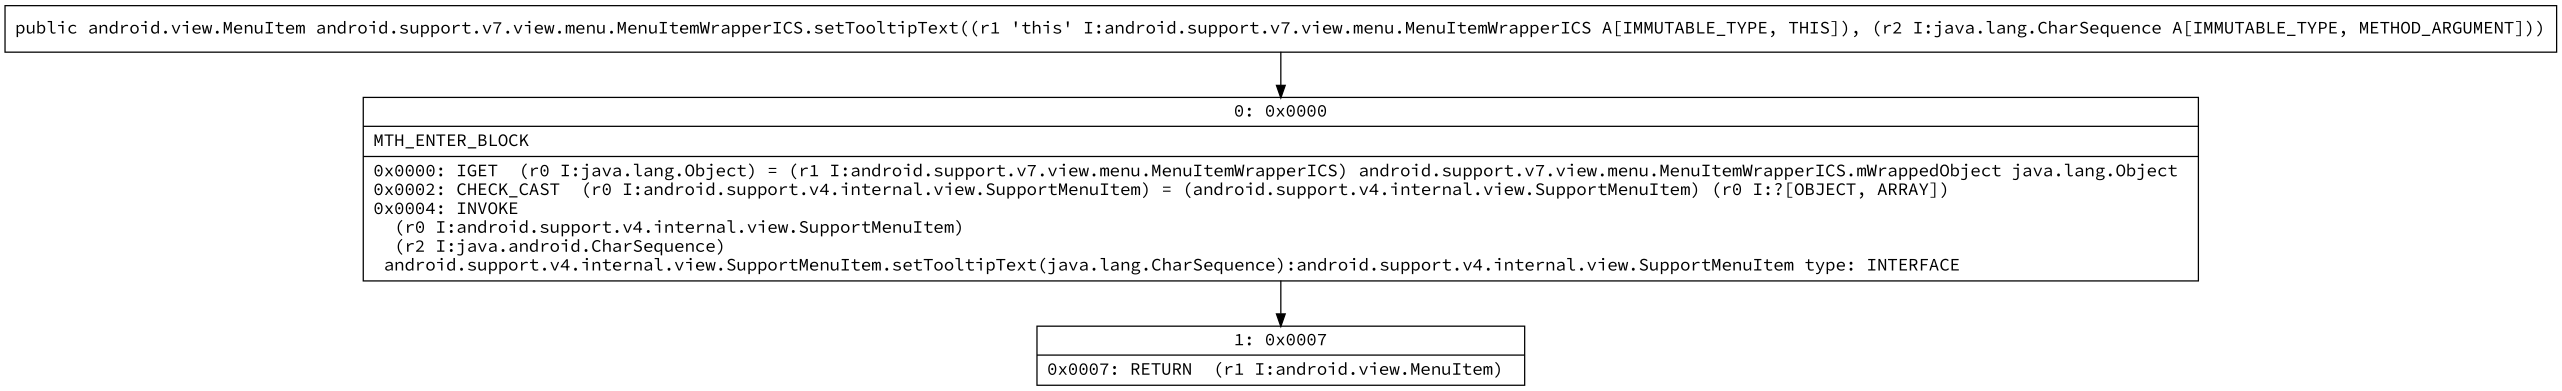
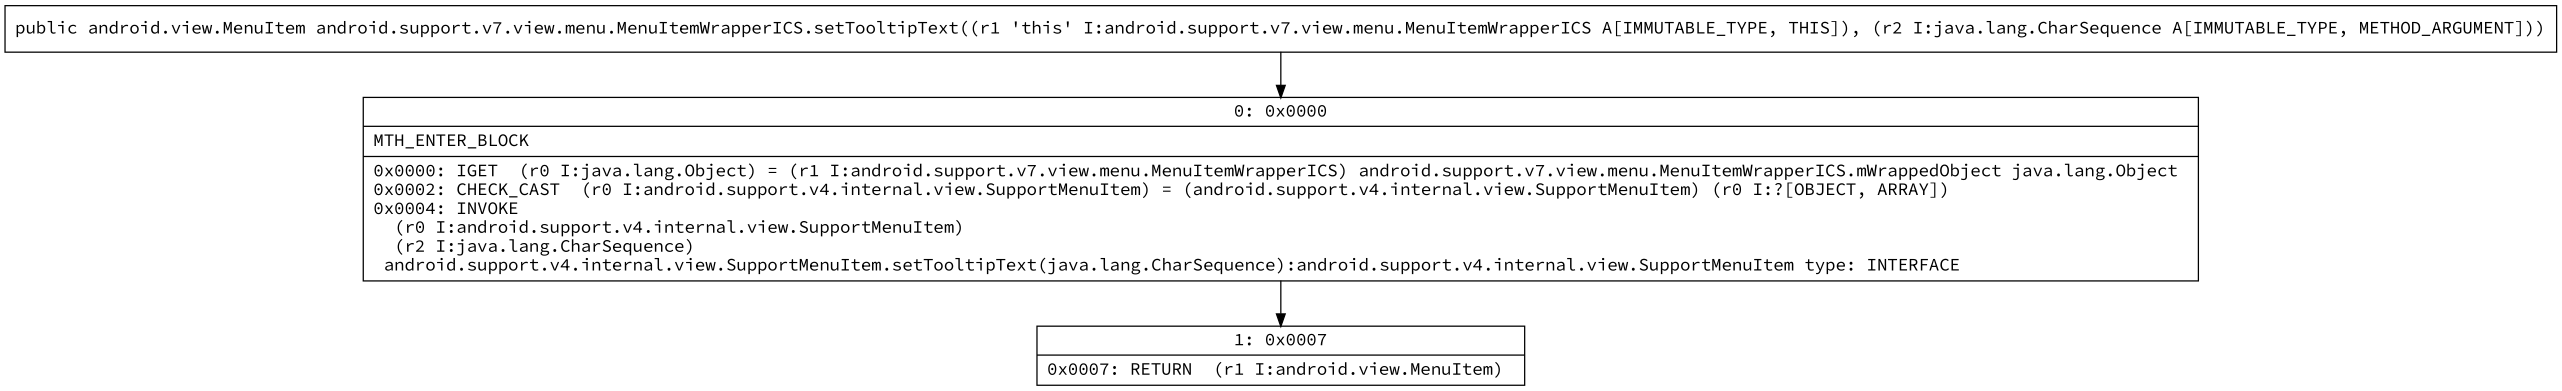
(550, 246) -> (534, 246)
